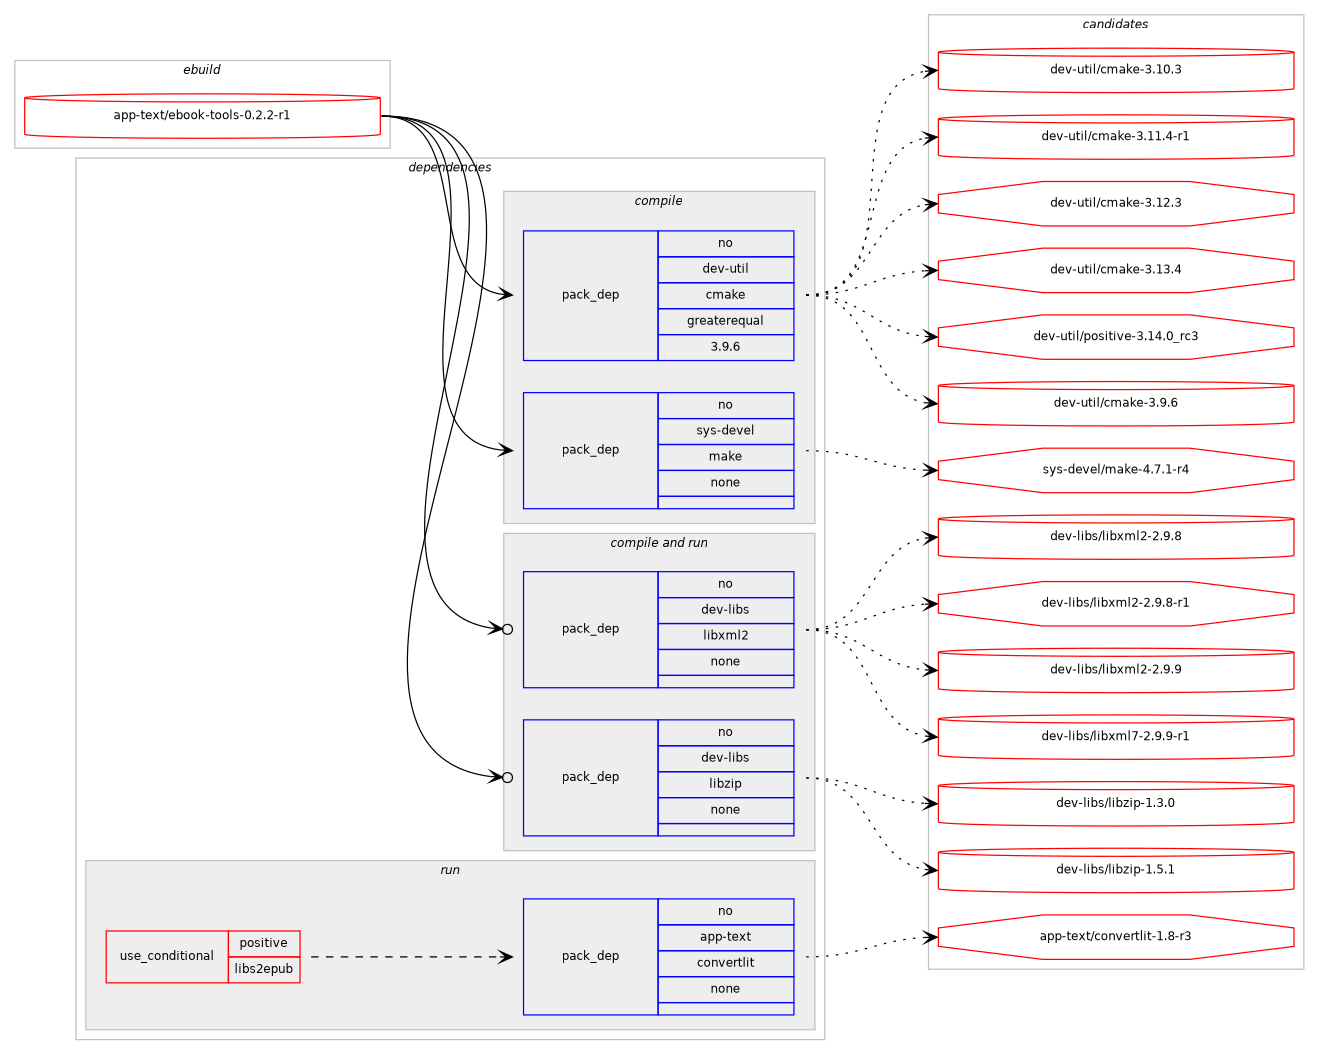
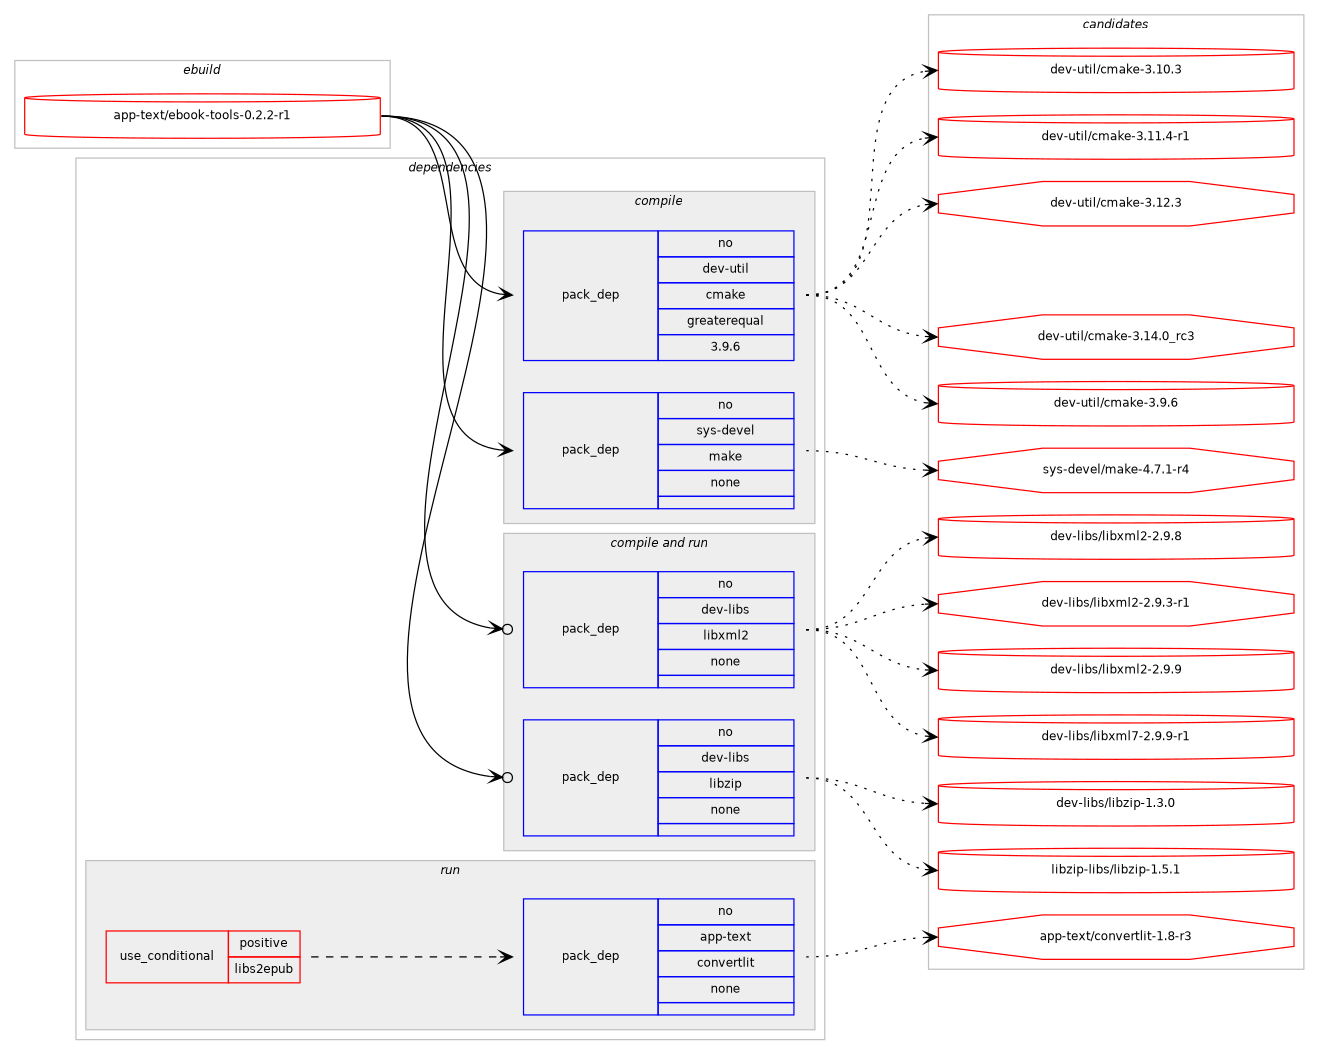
(1116, 270) -> none
(1116, 337) -> (1116, 337)
(1116, 604) -> (1116, 604)
(1116, 870) -> (1116, 870)
